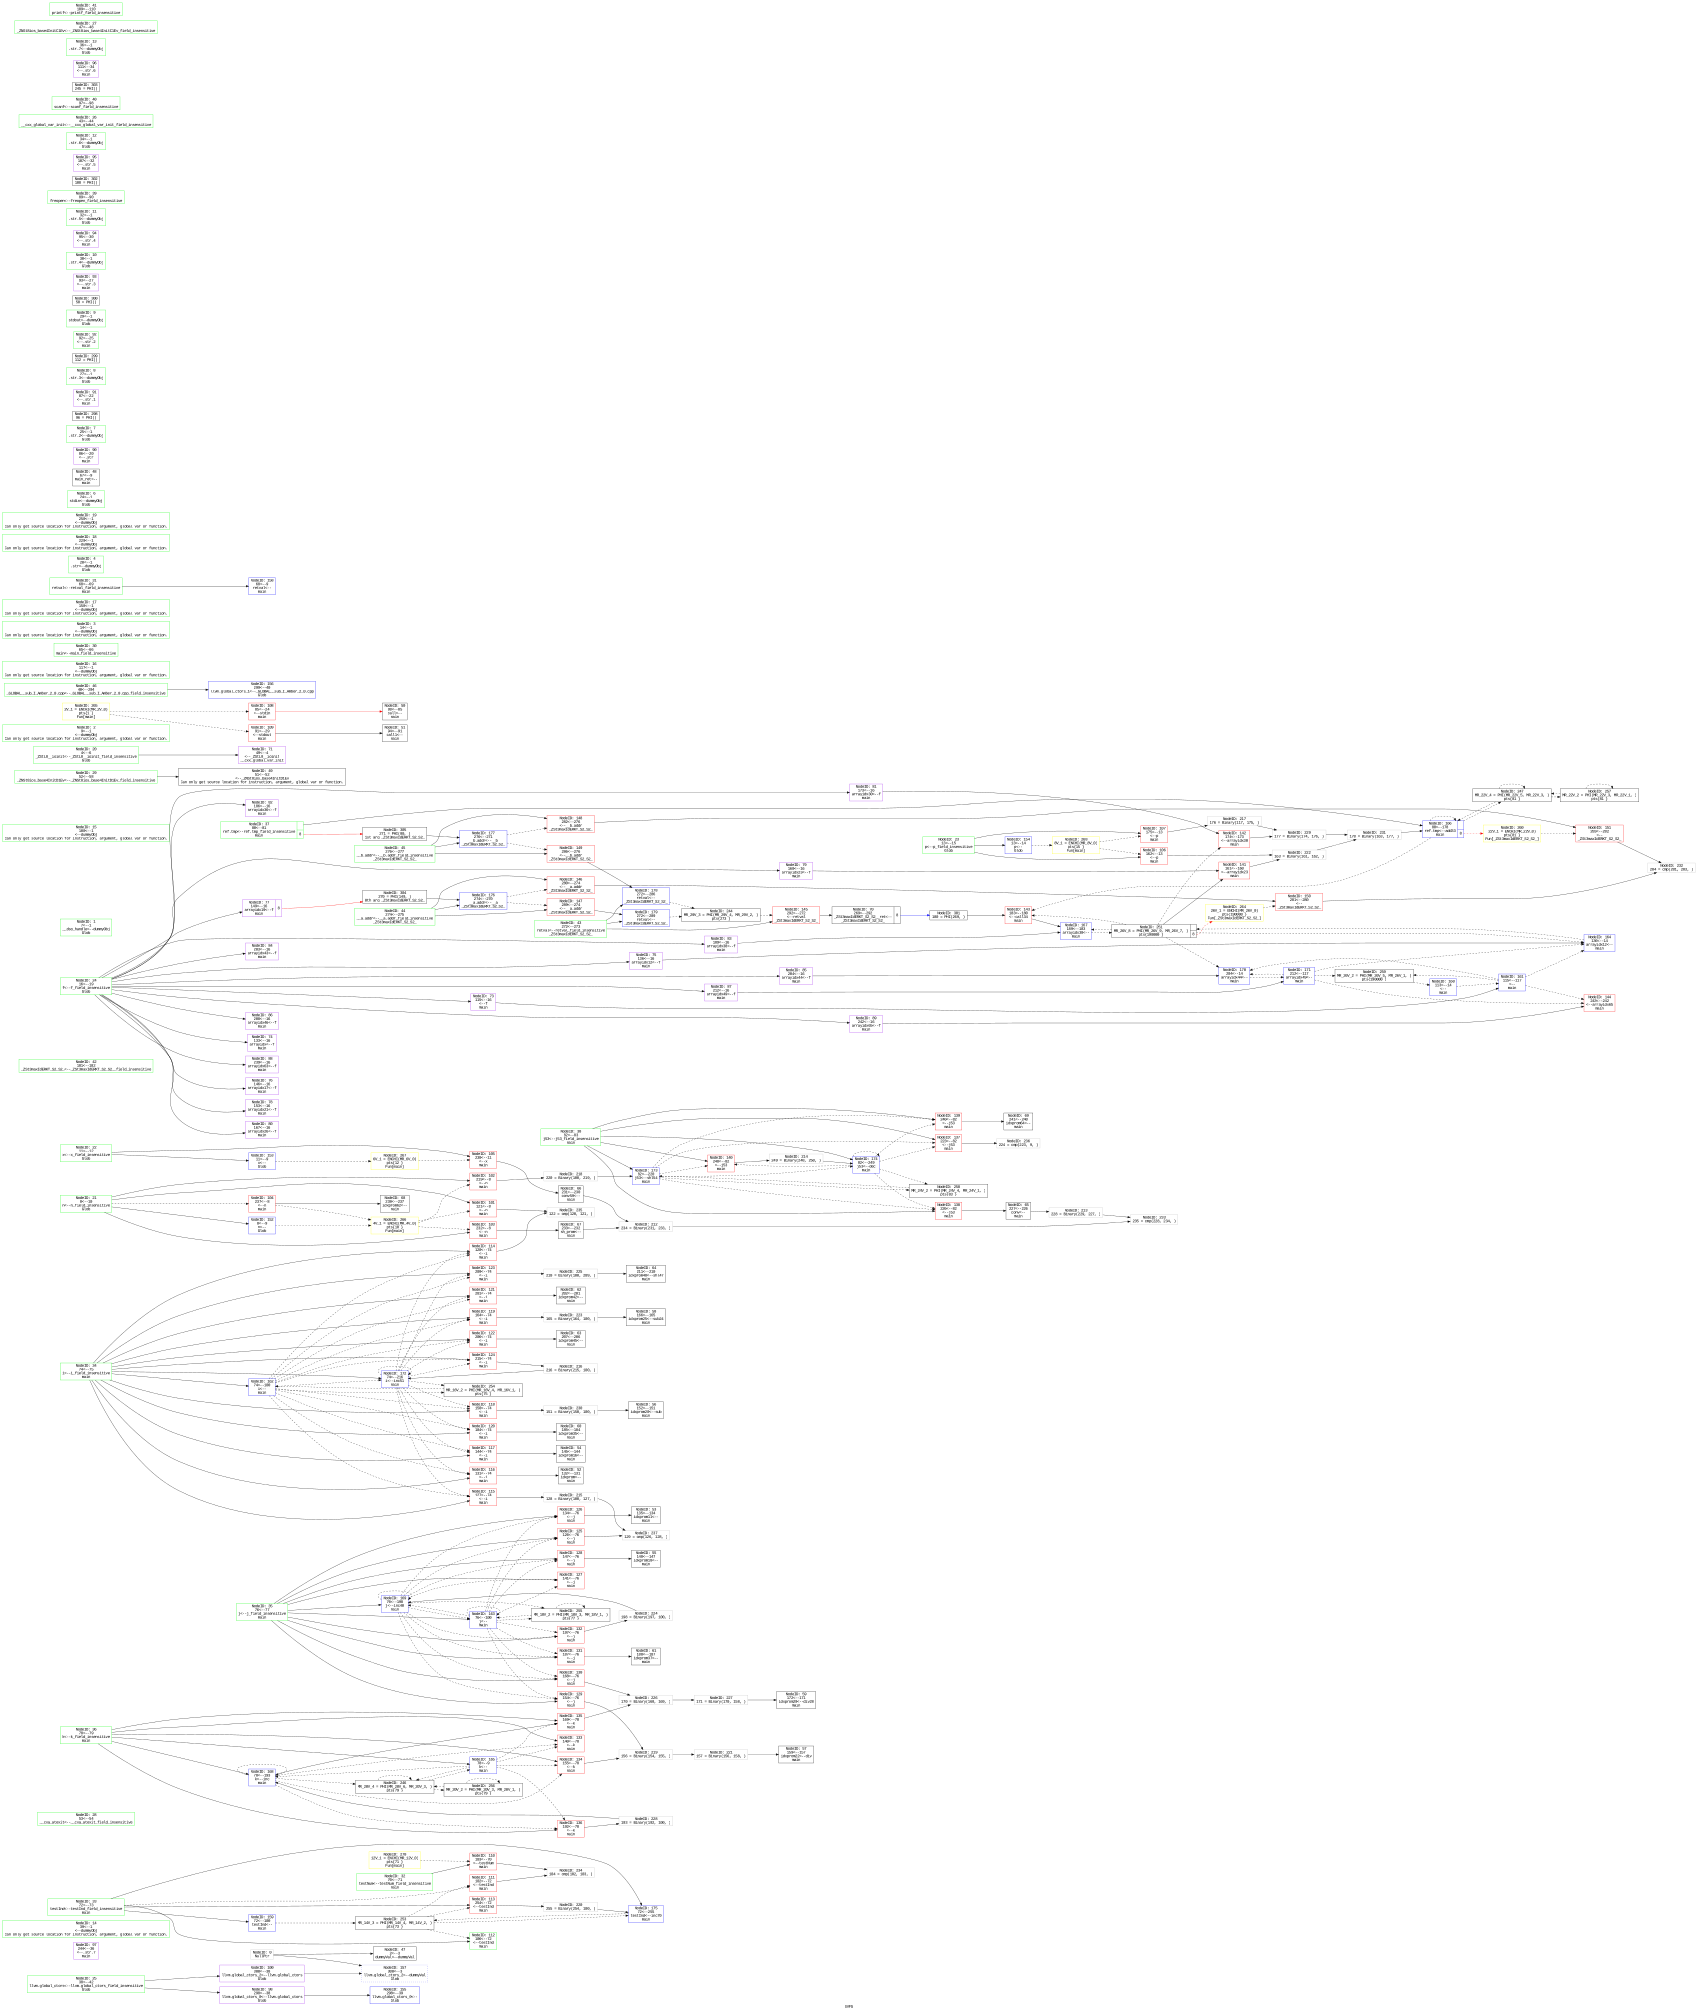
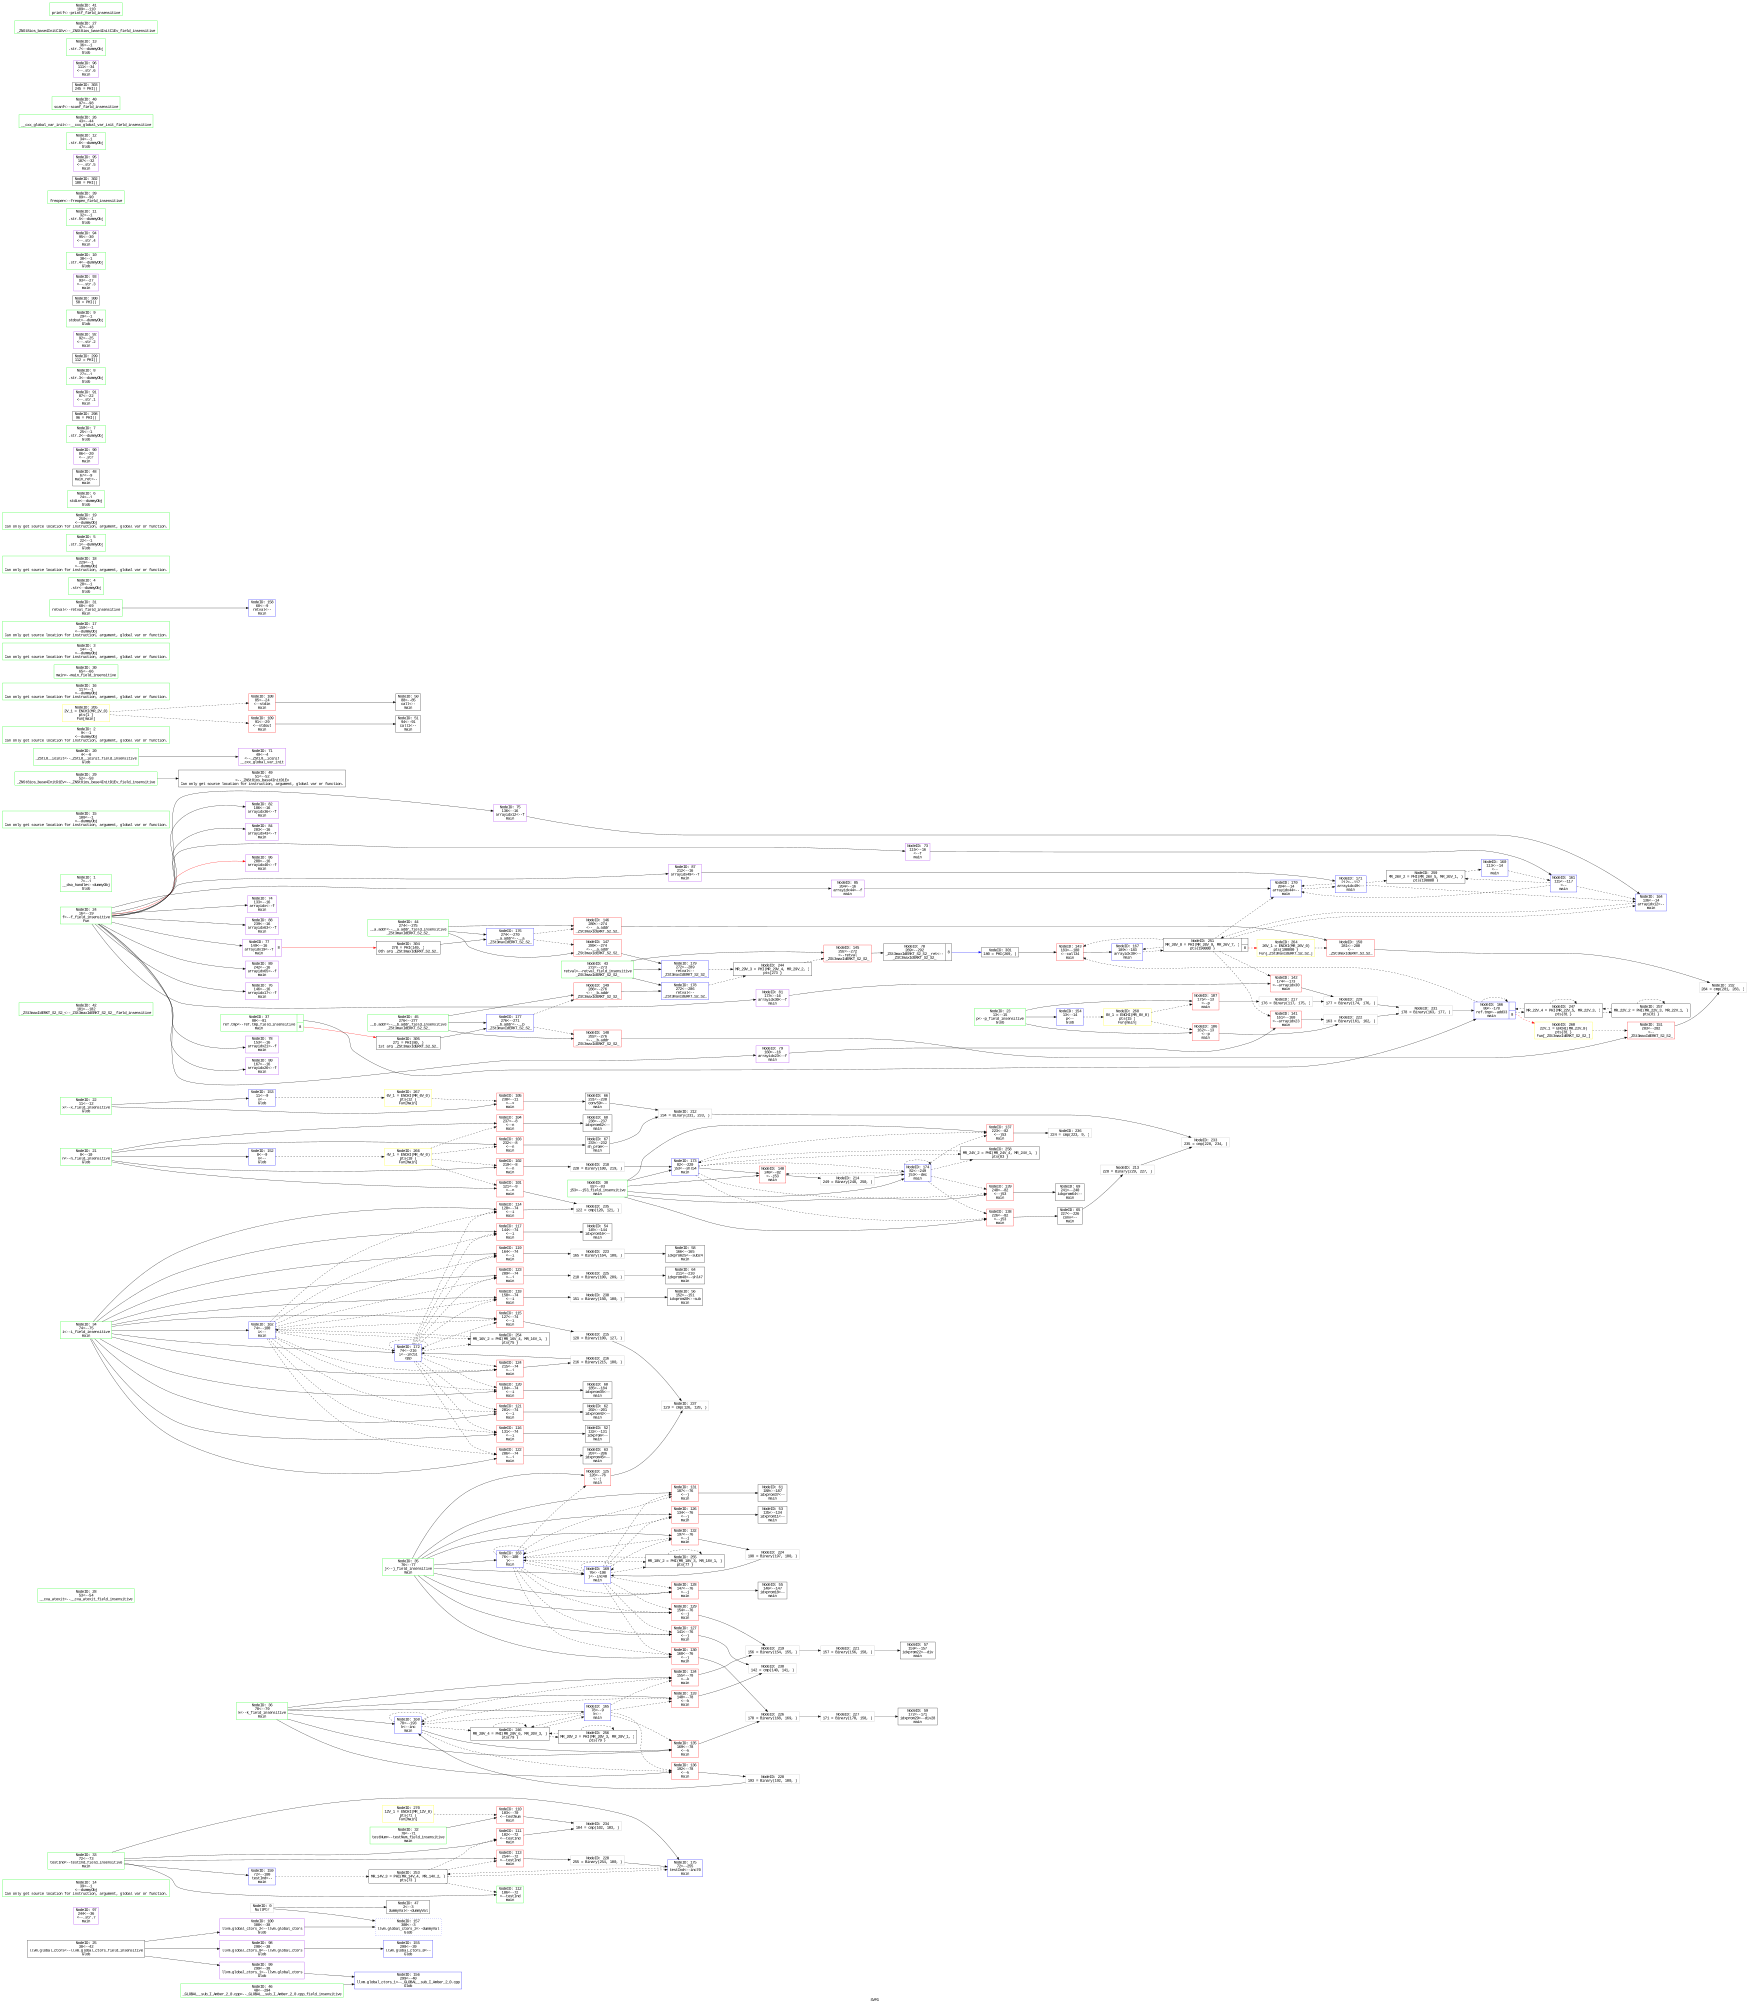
(86, 340) -> (86, 340)
none -> (86, 543)
(328, 712) -> (334, 702)
(1192, 902) -> (1241, 981)
(721, 944) -> none
(86, 992) -> (86, 921)
(1600, 1003) -> none
(177, 1008) -> (181, 874)
(682, 1170) -> (727, 1171)
(179, 1204) -> (302, 1130)
(322, 1211) -> (462, 1137)
(395, 1385) -> (408, 1358)
(475, 1556) -> none
none -> (772, 1668)
(296, 1901) -> (310, 1855)
none -> (262, 1970)
(86, 1984) -> (86, 1949)
